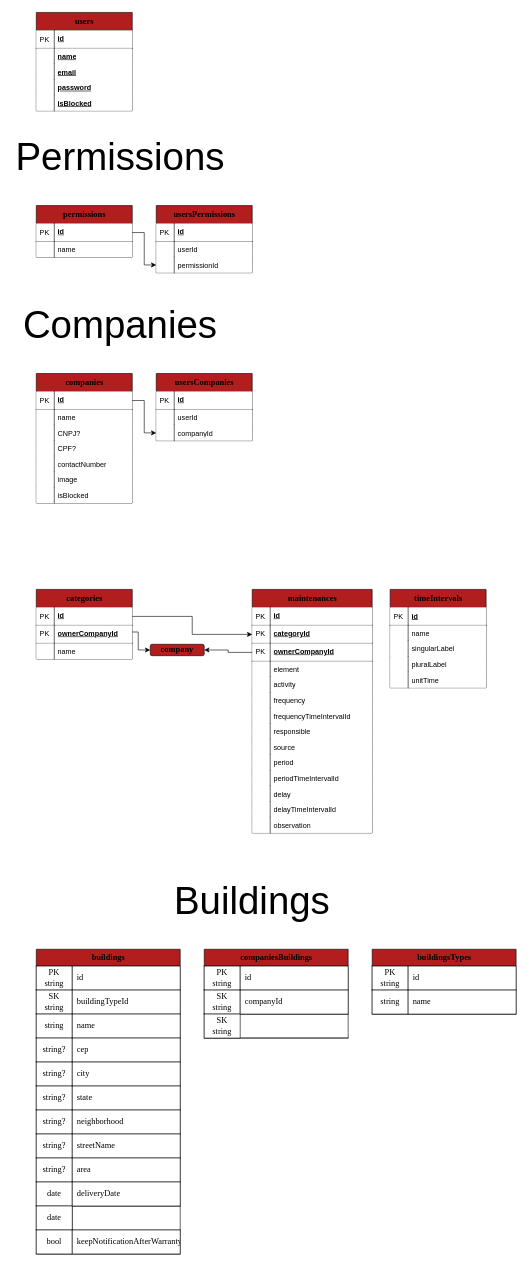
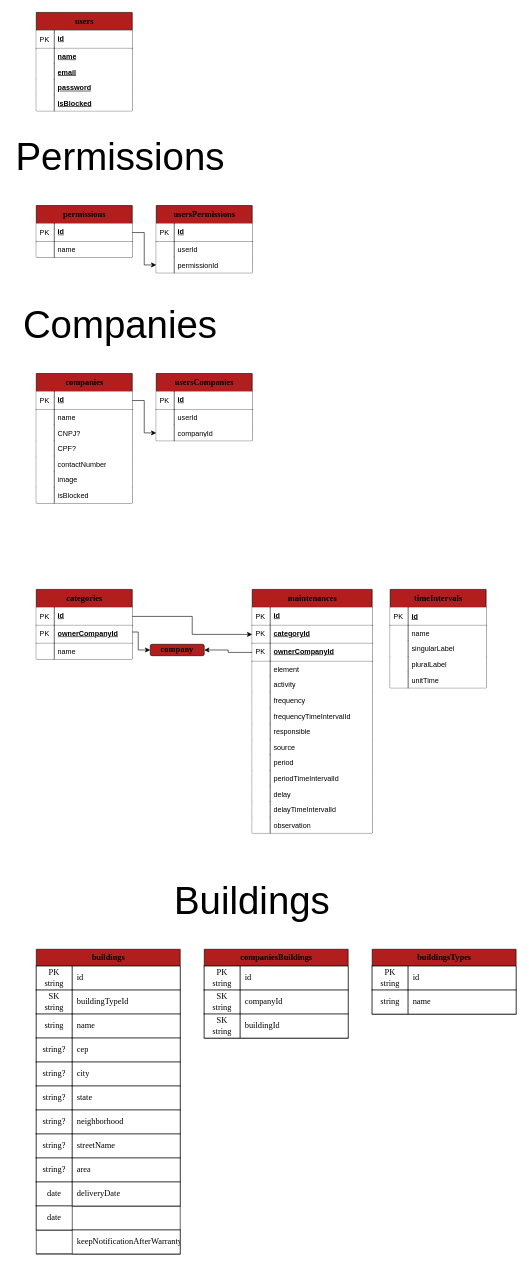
none -> (294, 1026)
(54, 1242) -> none
